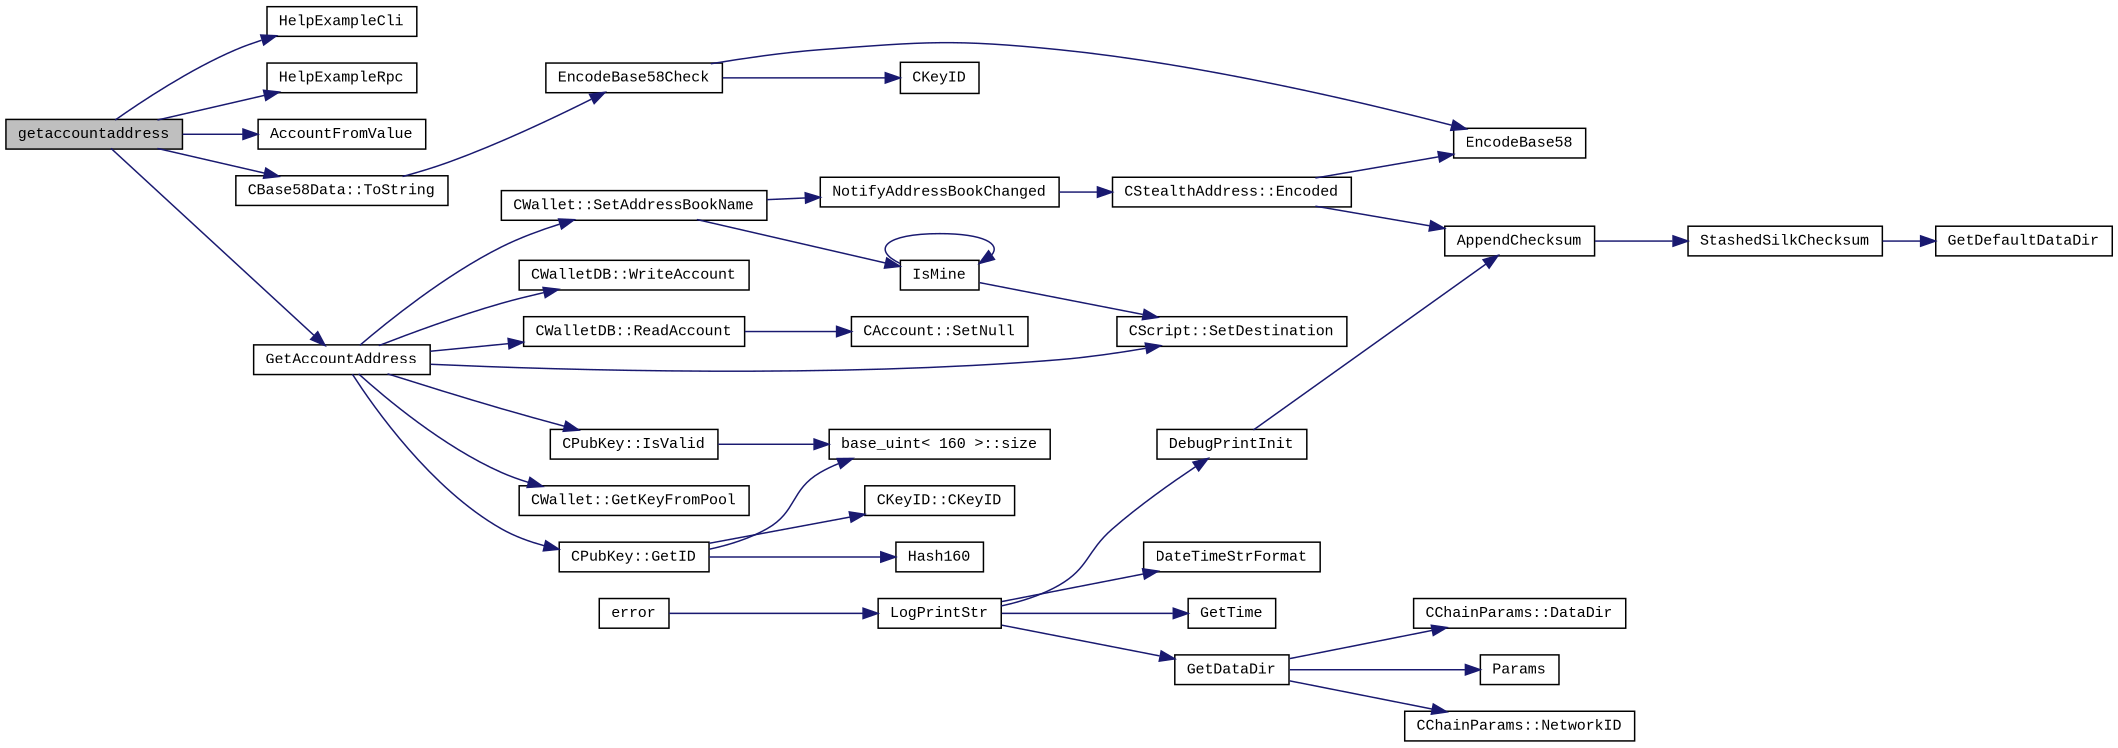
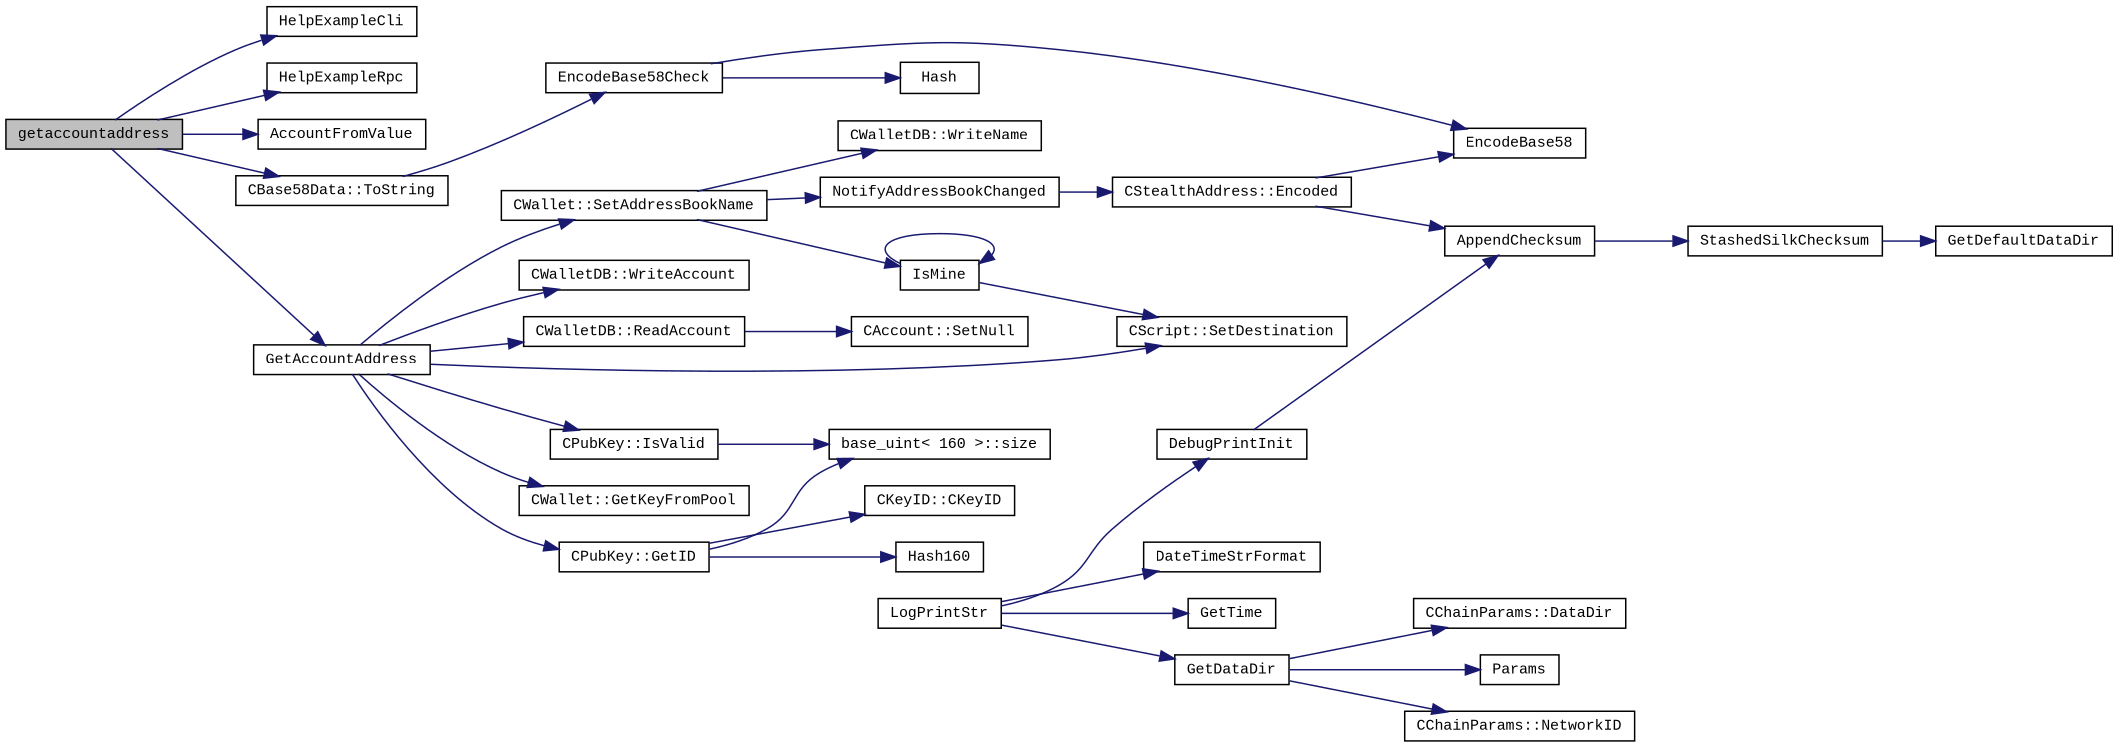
(940, 78) -> (940, 78)
none -> (940, 136)
(634, 613) -> none
